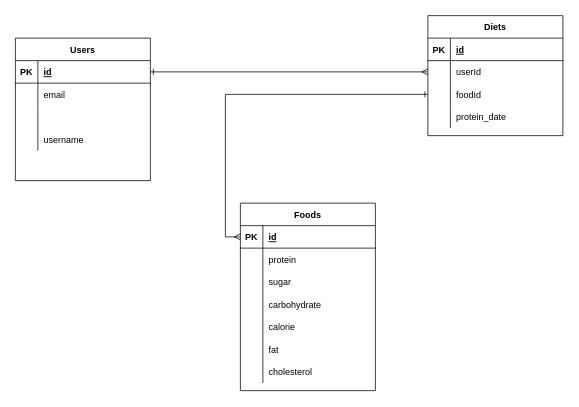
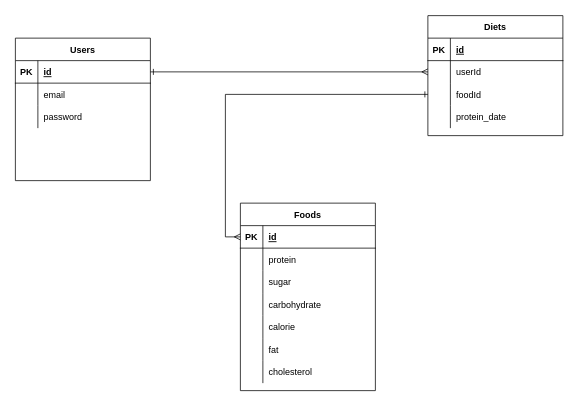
none -> (94, 117)
(94, 139) -> none
